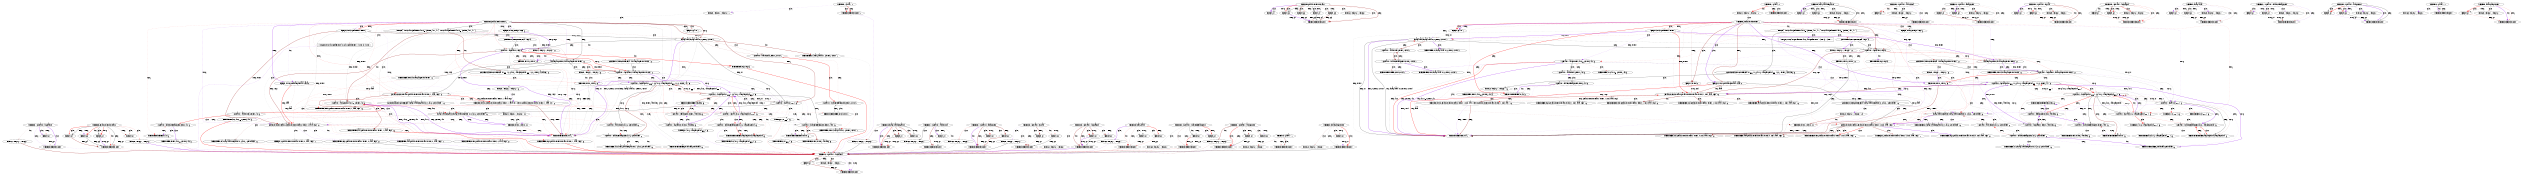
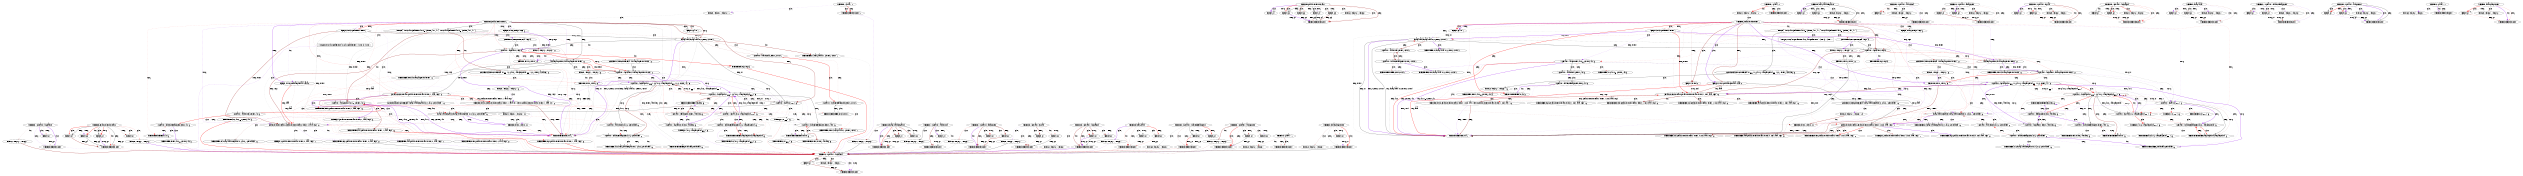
none -> (352, 120)
